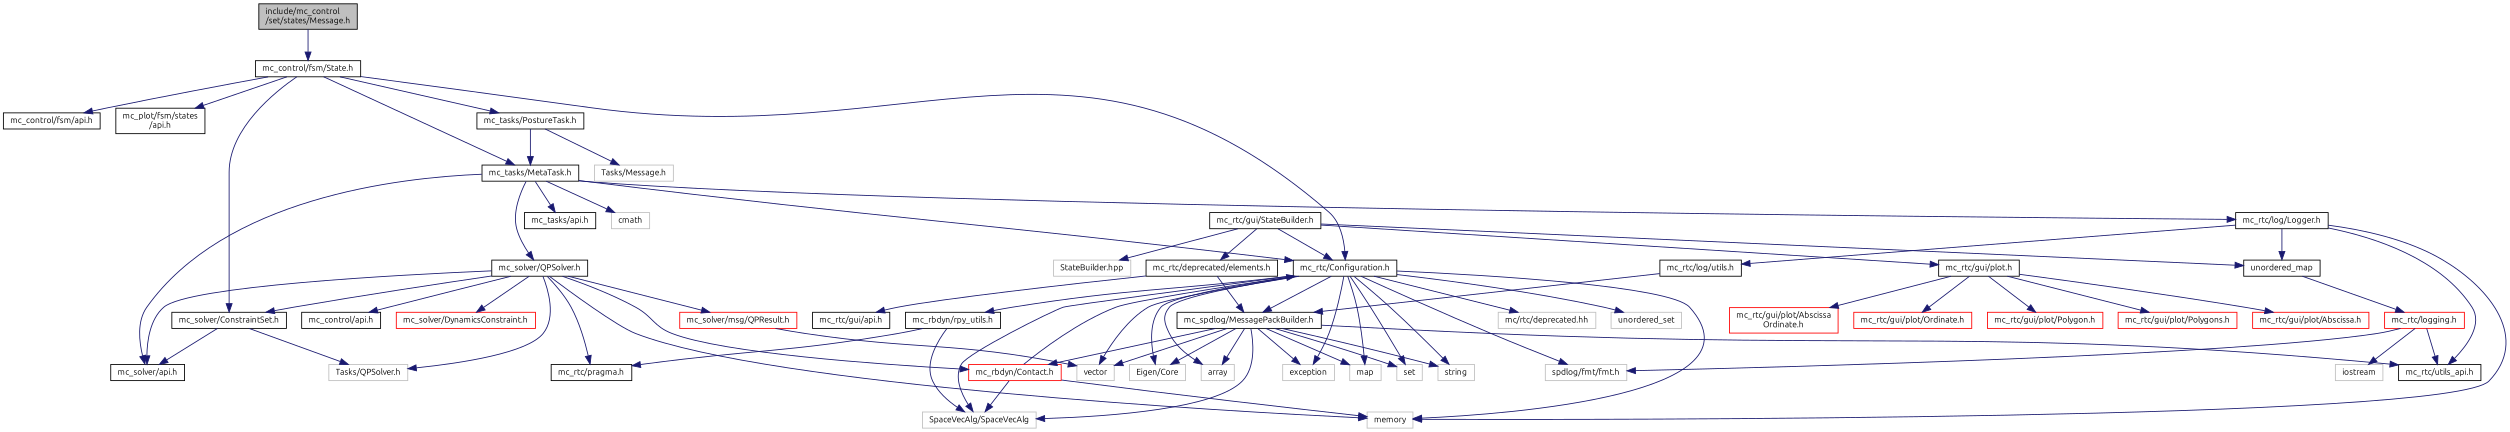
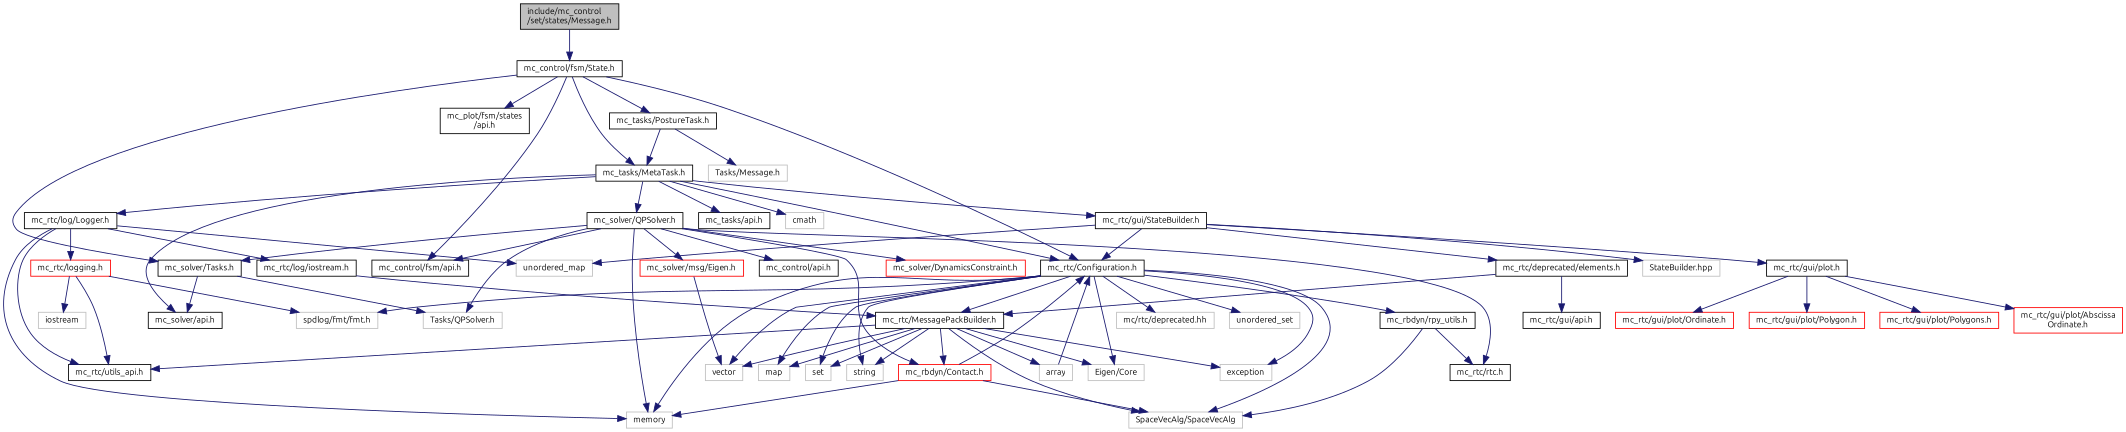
none -> (890, 200)
(1701, 268) -> (307, 268)
(2282, 268) -> (554, 268)
(300, 283) -> (521, 246)
(2349, 293) -> (71, 240)
(1166, 313) -> (1073, 324)
(229, 320) -> (200, 268)
(738, 320) -> (692, 268)
(1249, 320) -> (940, 320)
(2311, 320) -> none
(591, 373) -> (1480, 373)
